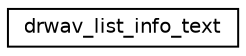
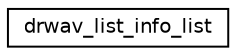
(123, 28) -> (118, 28)
